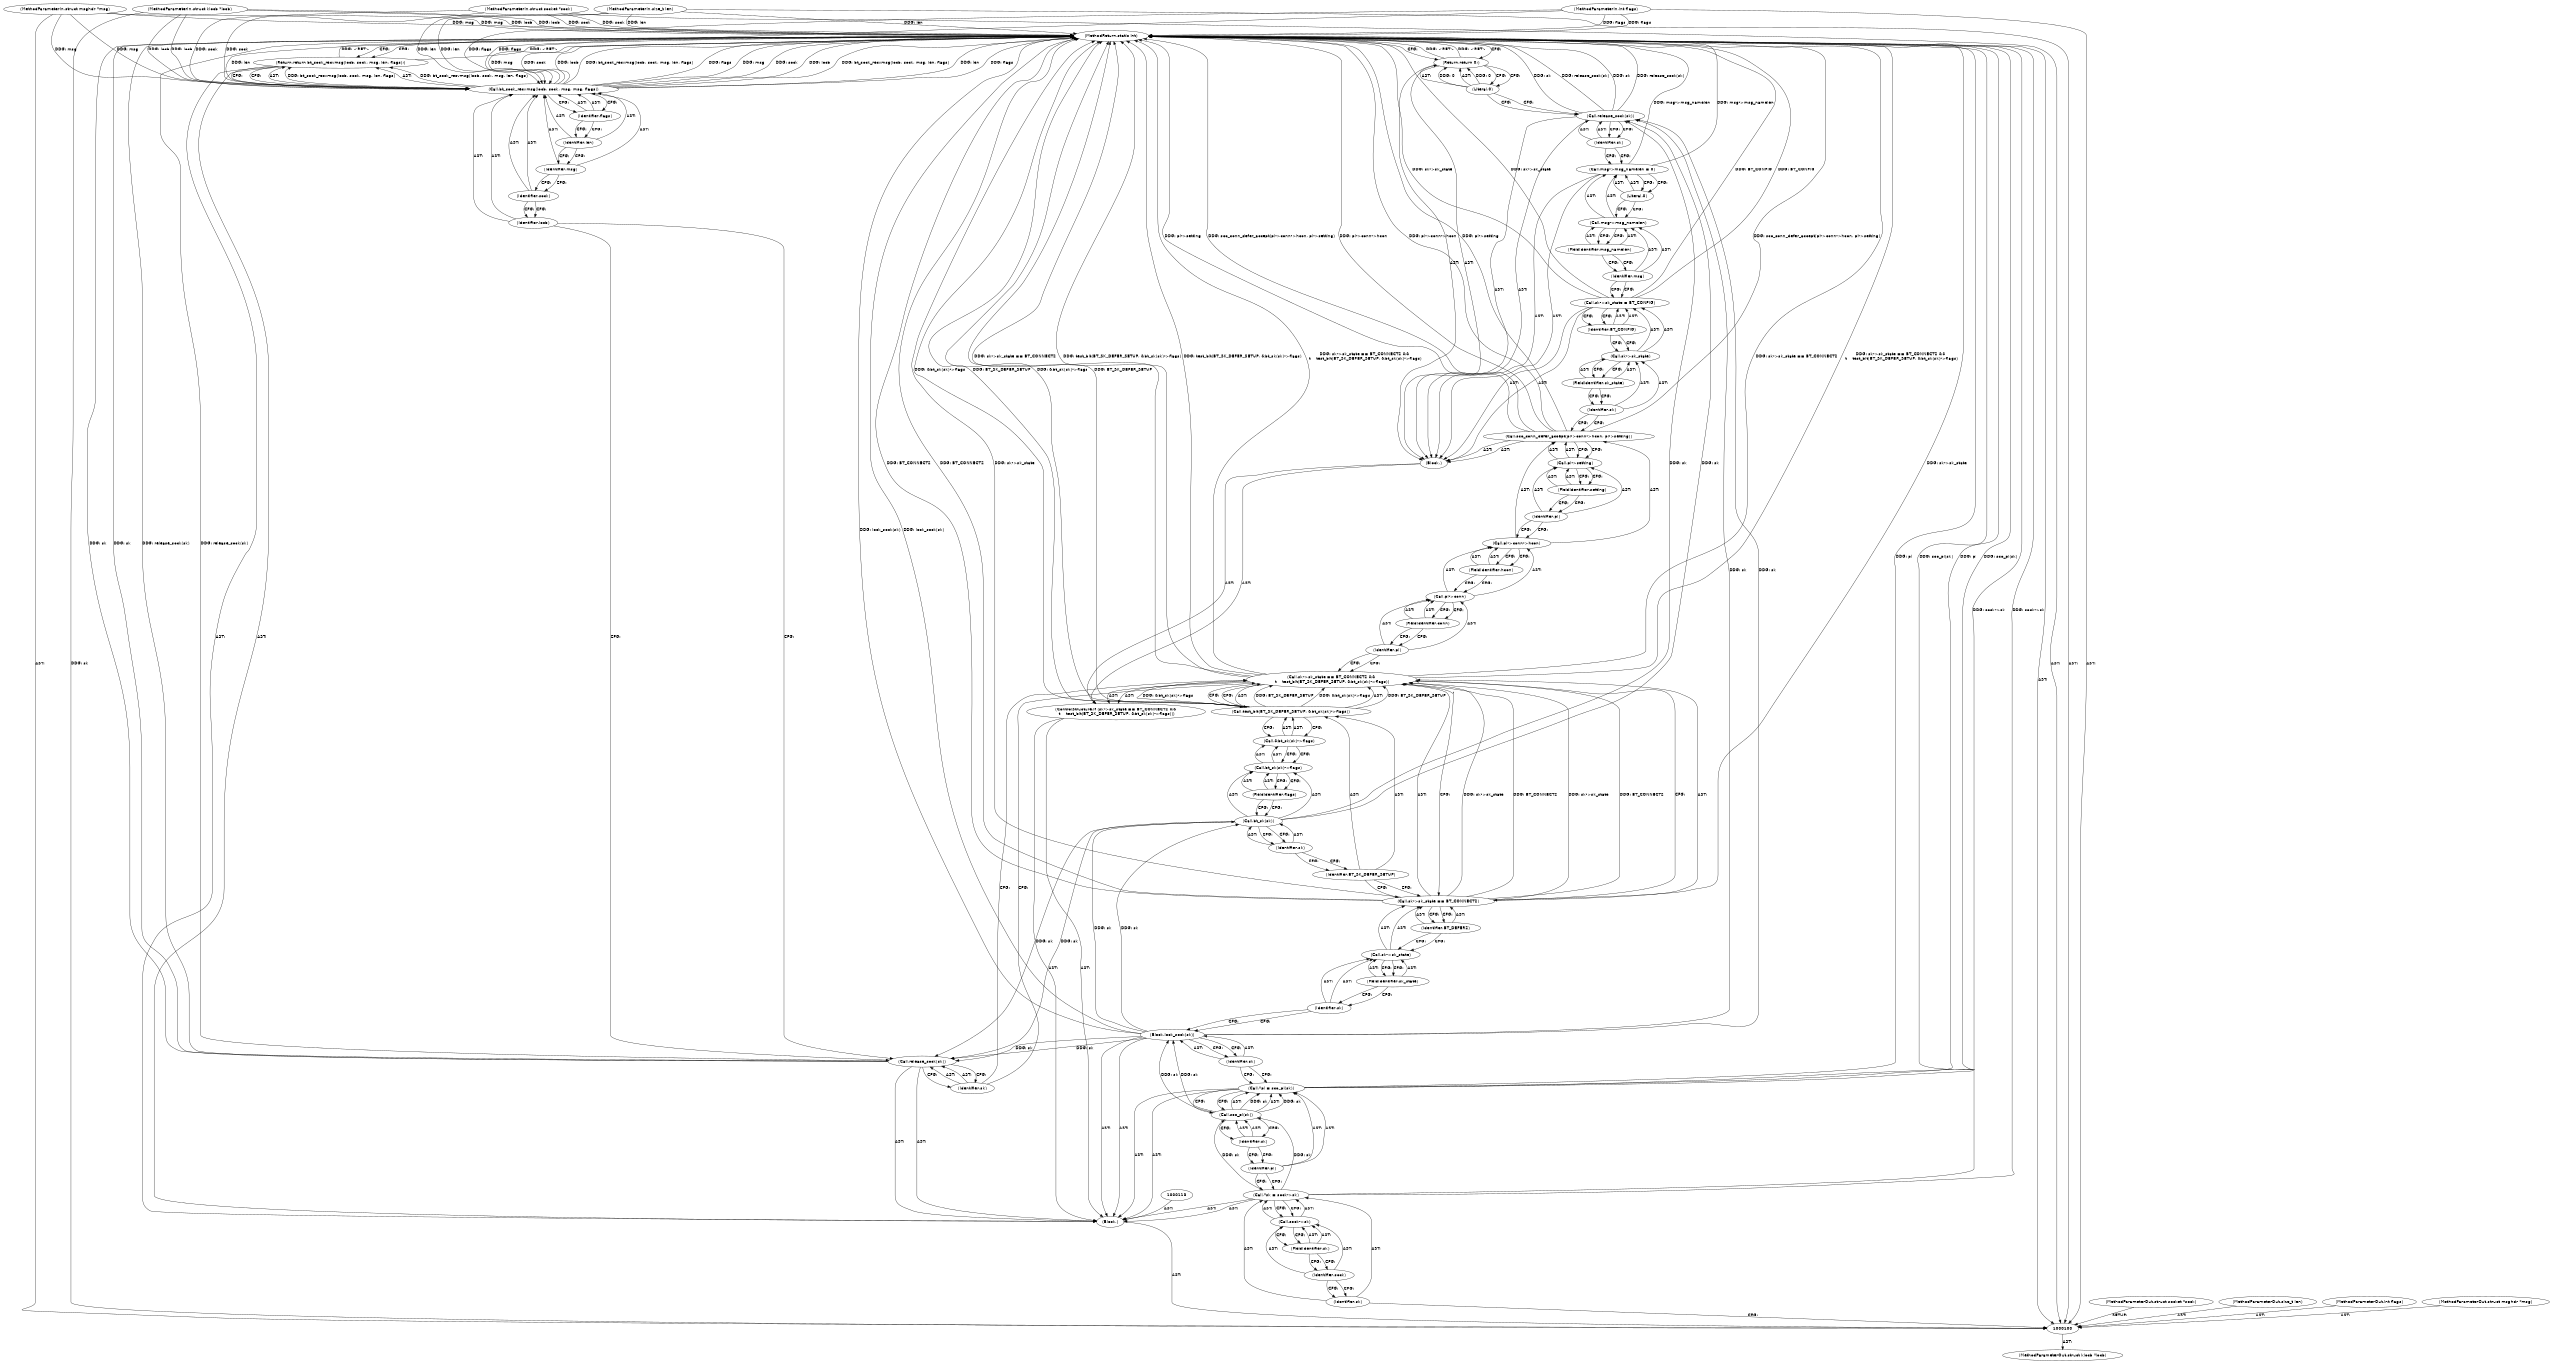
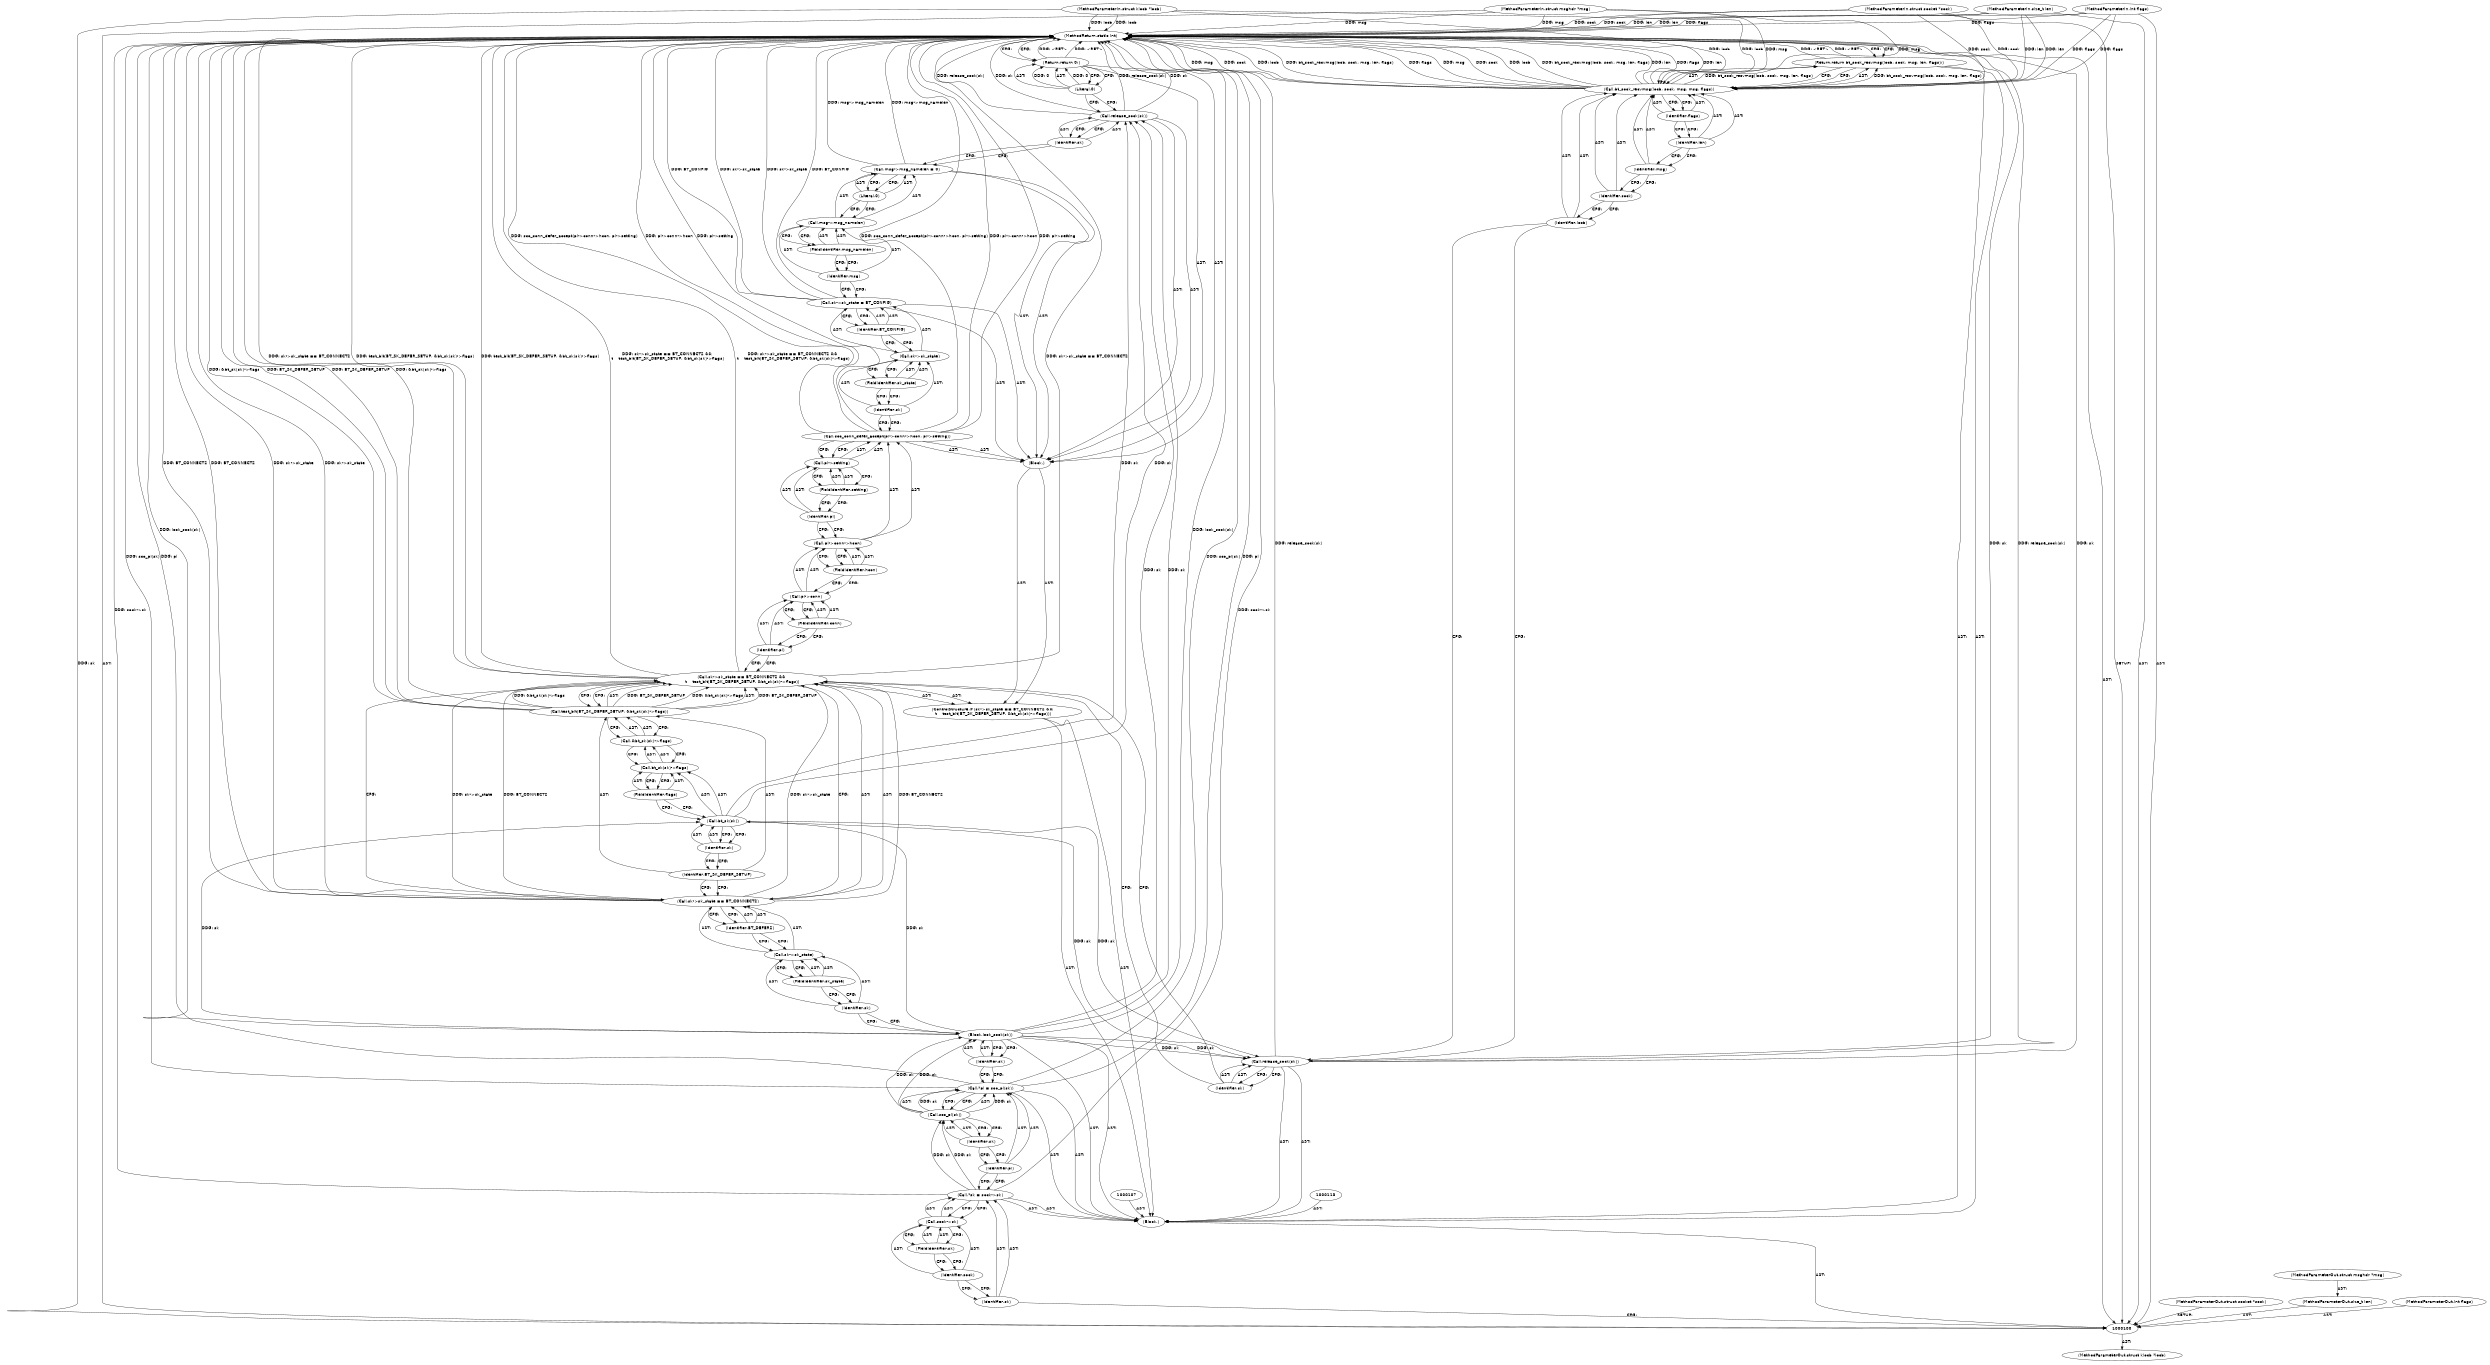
(2056, 663) -> (2124, 663)
none -> (1127, 1195)
(2261, 1318) -> (2338, 1287)
